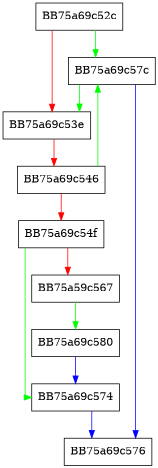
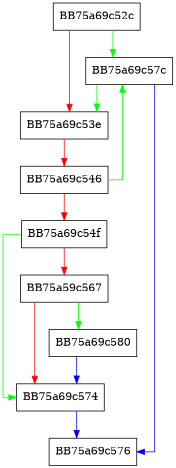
none -> (35, 339)
